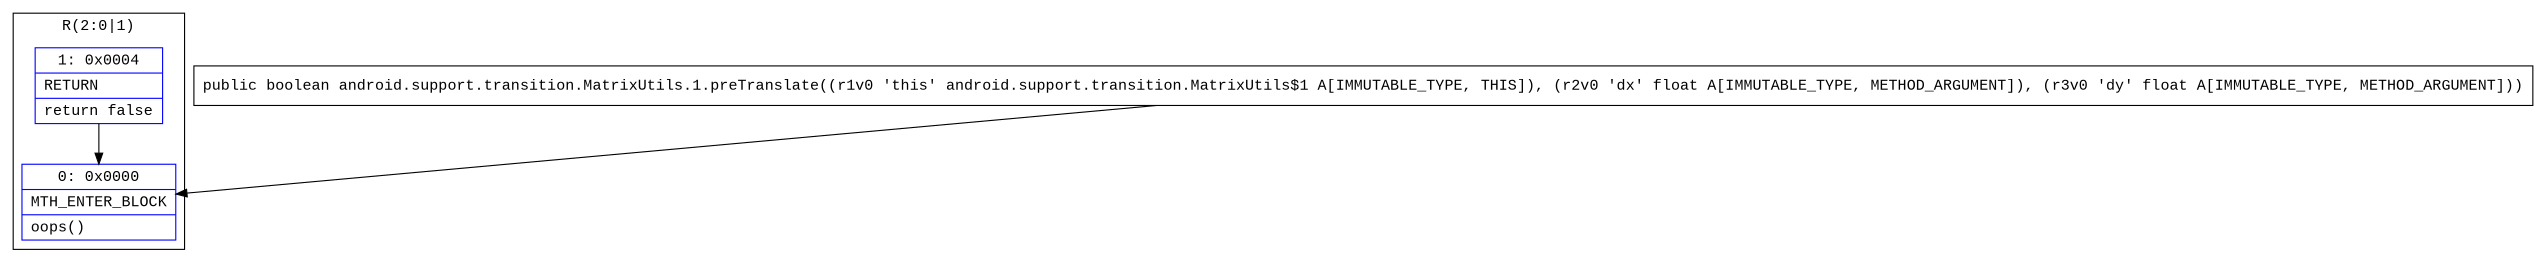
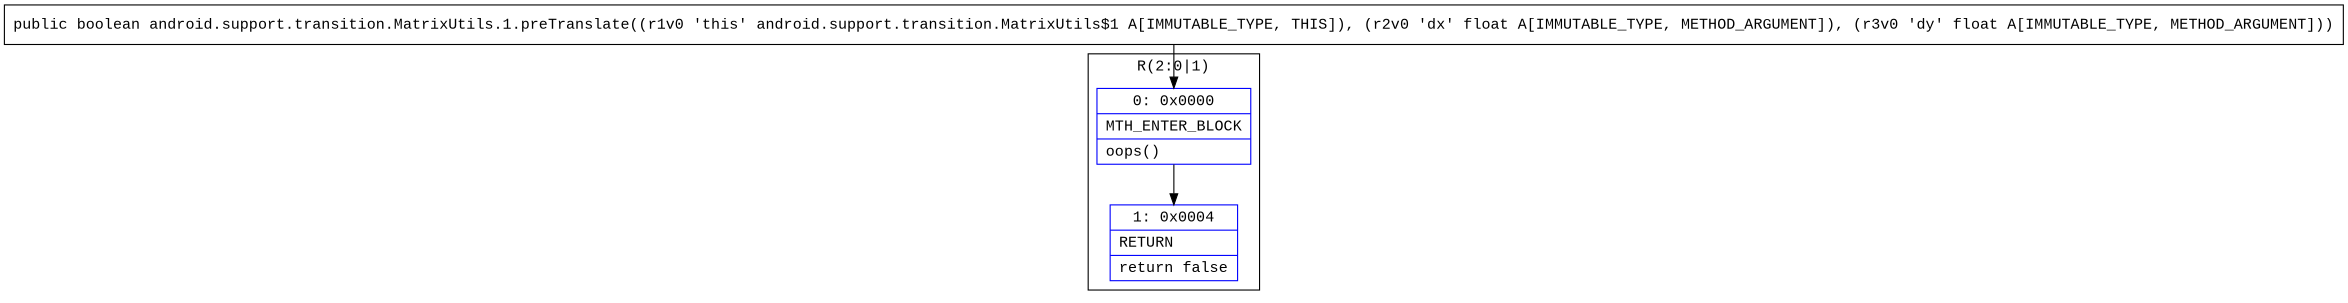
(99, 138) -> (1174, 179)
